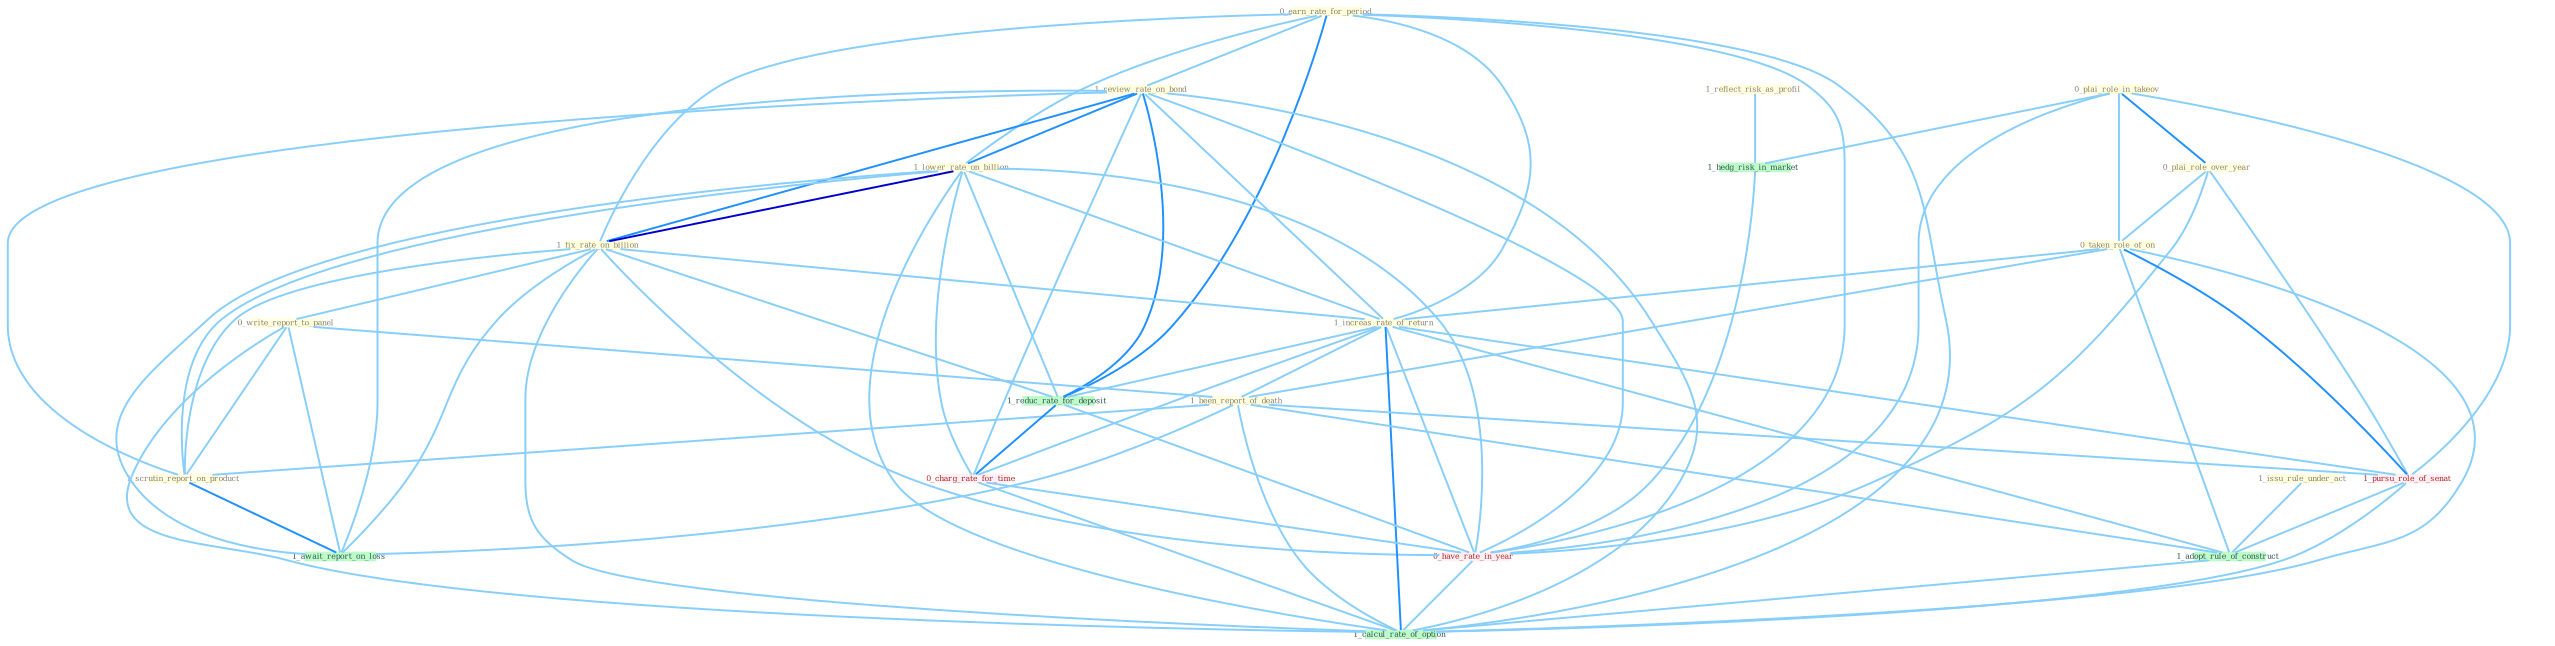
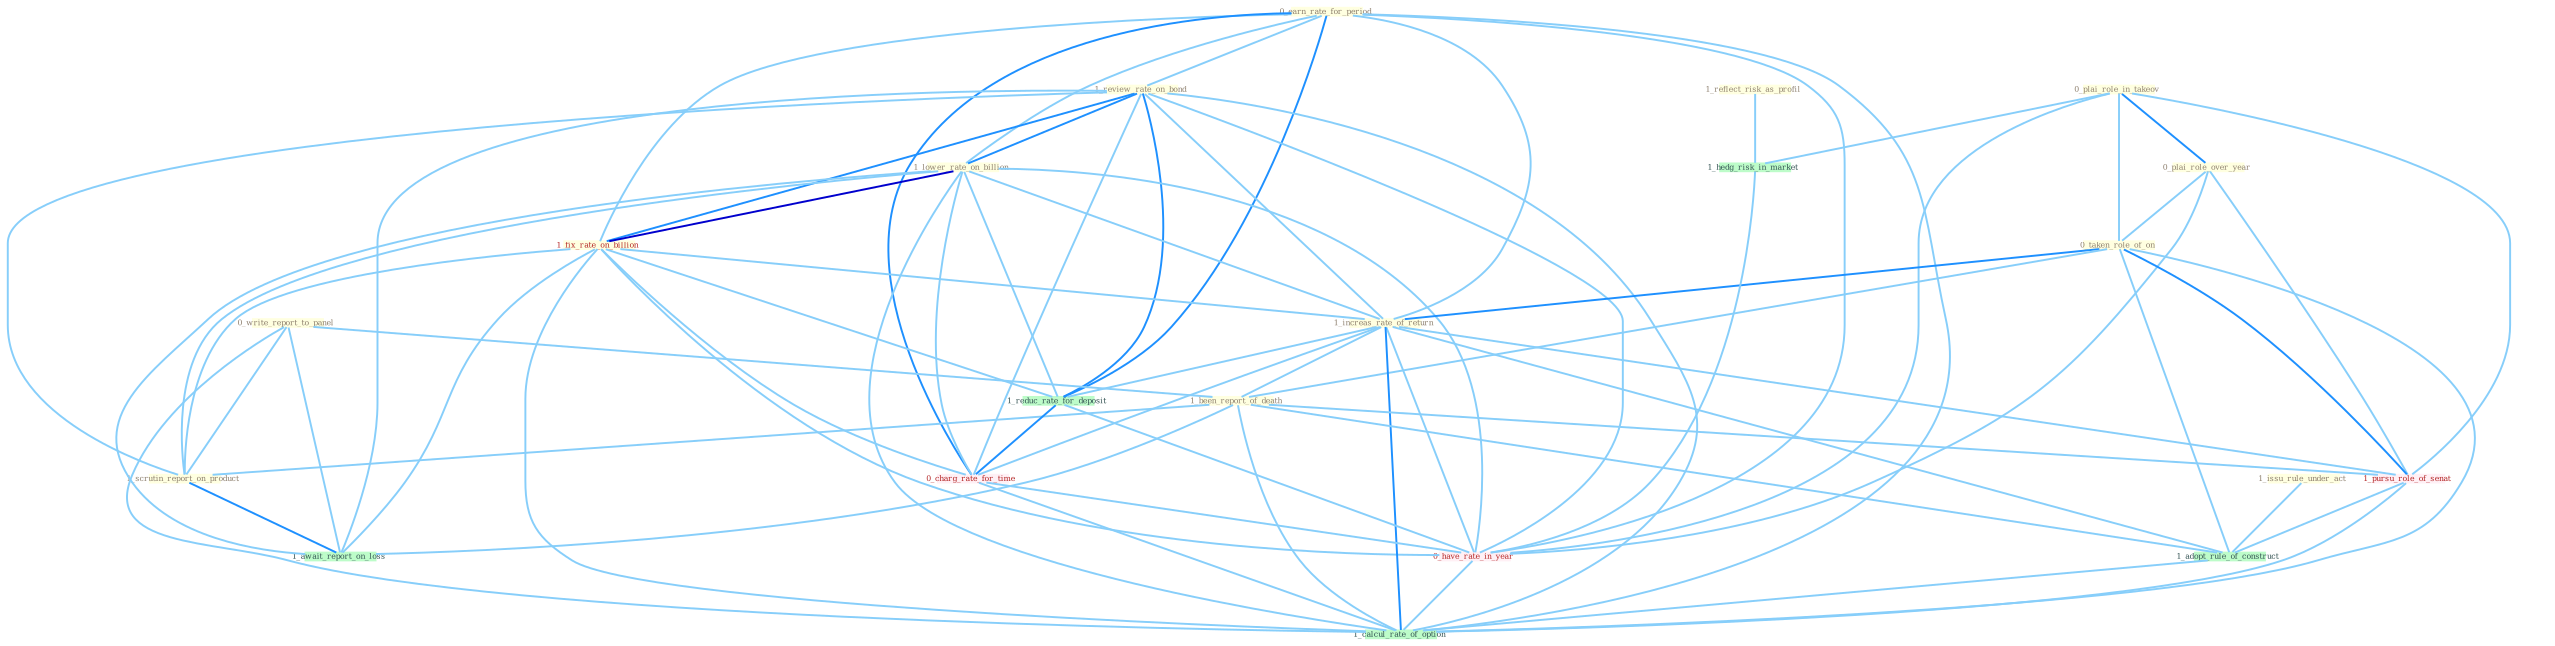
none -> (940, 128)
(599, 245) -> (599, 245)
(1769, 282) -> (1769, 282)
(444, 284) -> (814, 416)
